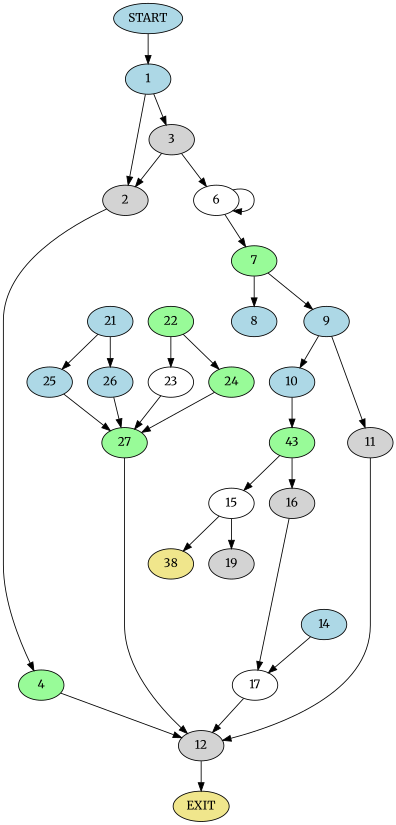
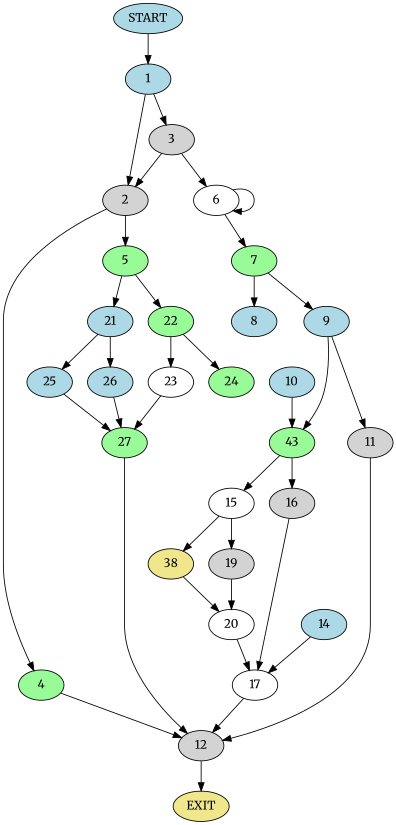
none -> (125, 261)
(311, 348) -> (326, 382)
(182, 410) -> none
none -> (231, 625)
